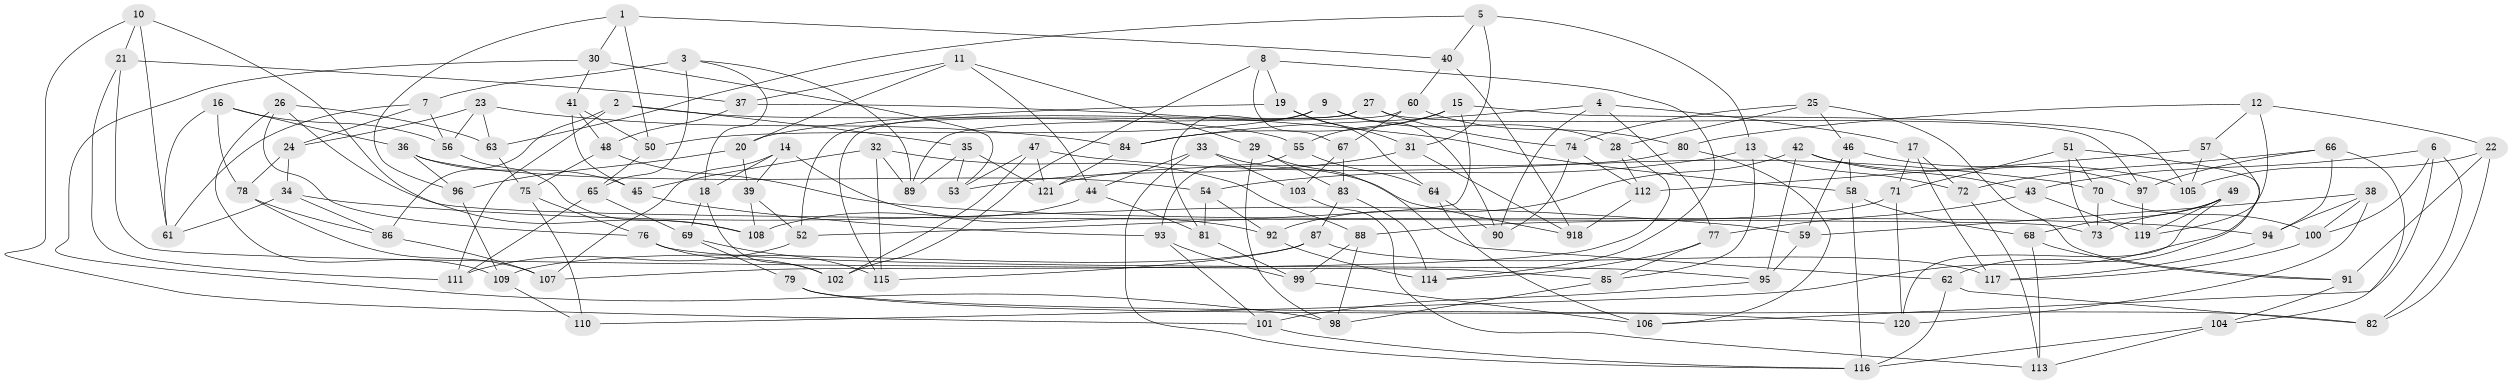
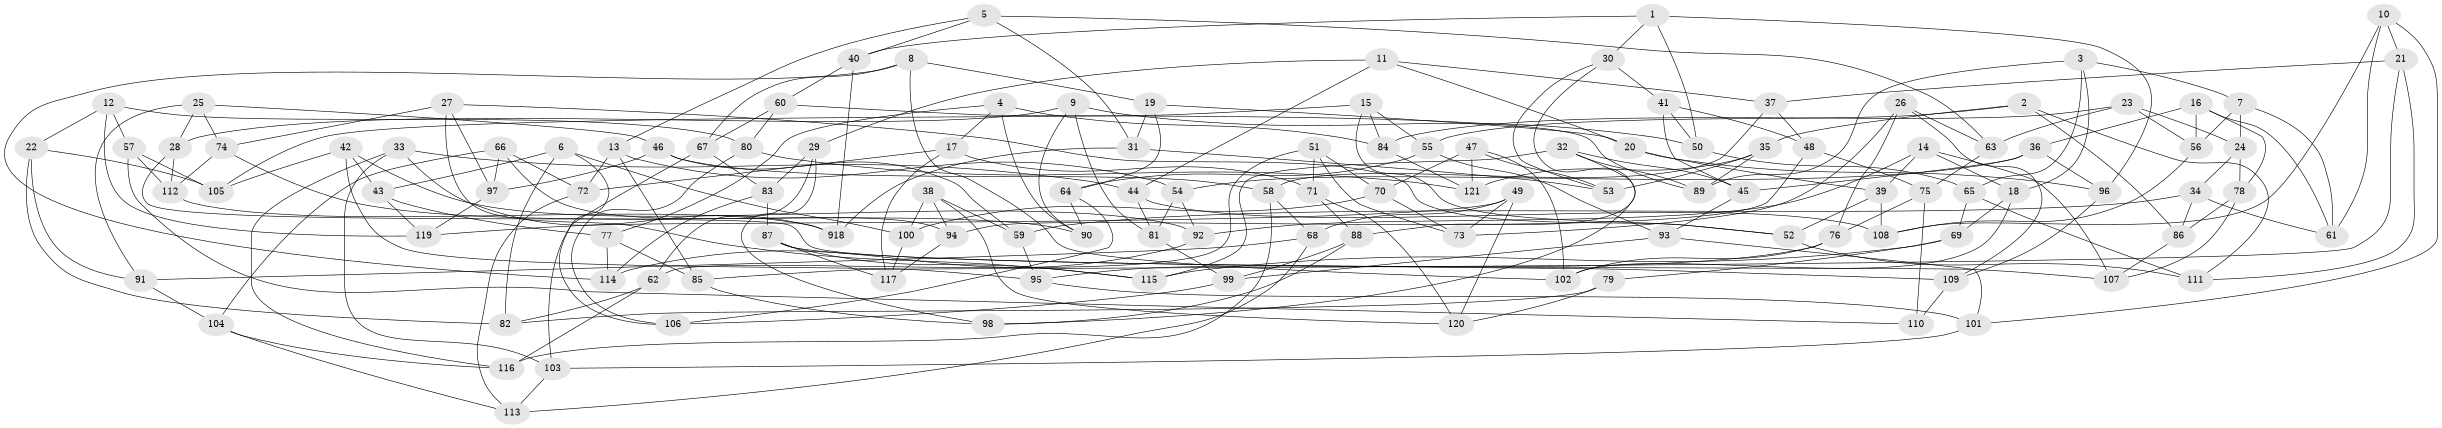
(1562, 359) -> (1265, 360)
